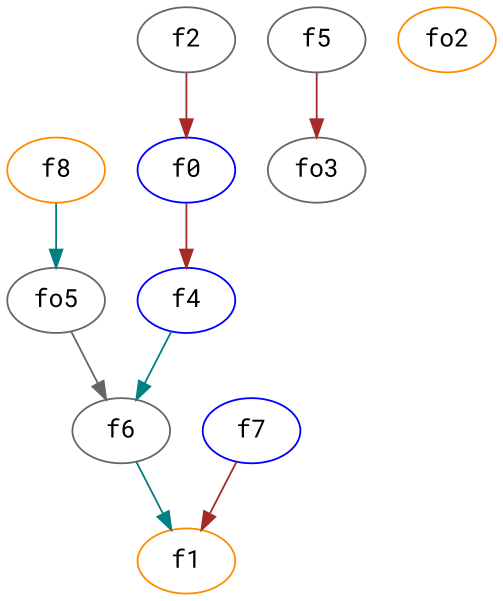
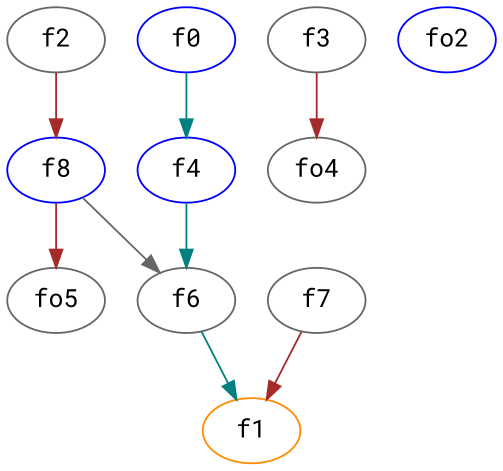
(317, 40) -> (317, 40)
(447, 40) -> (447, 40)
(186, 96) -> (56, 96)
(56, 170) -> (56, 170)
(317, 170) -> (317, 170)
(56, 226) -> (56, 226)
(186, 226) -> (186, 96)
(85, 357) -> (115, 229)
(252, 431) -> (317, 300)
